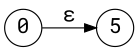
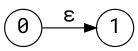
(115, 28) -> (115, 28)
